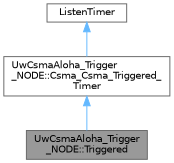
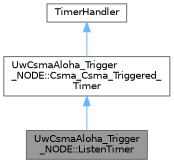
(87, 13) -> (87, 13)
(87, 145) -> (87, 145)
